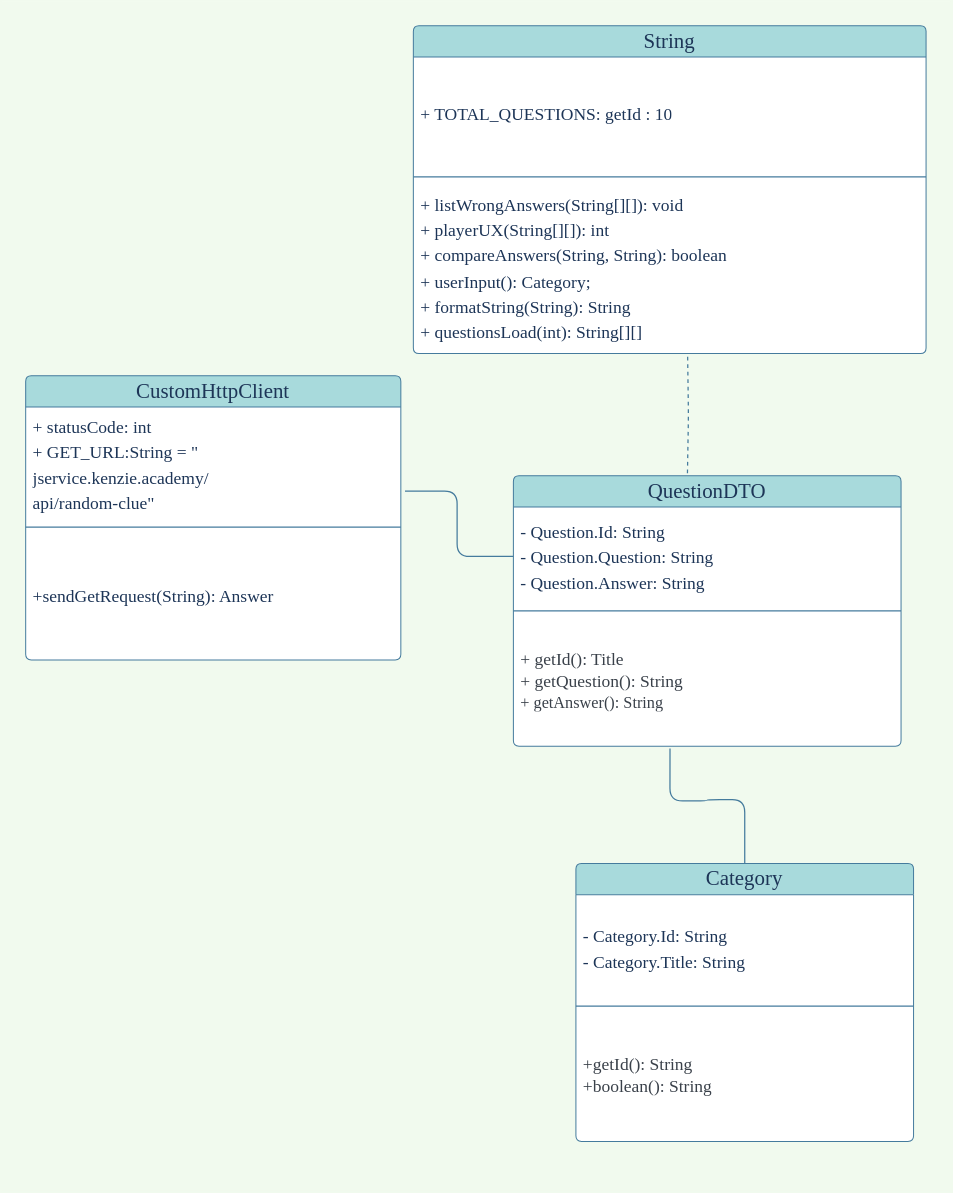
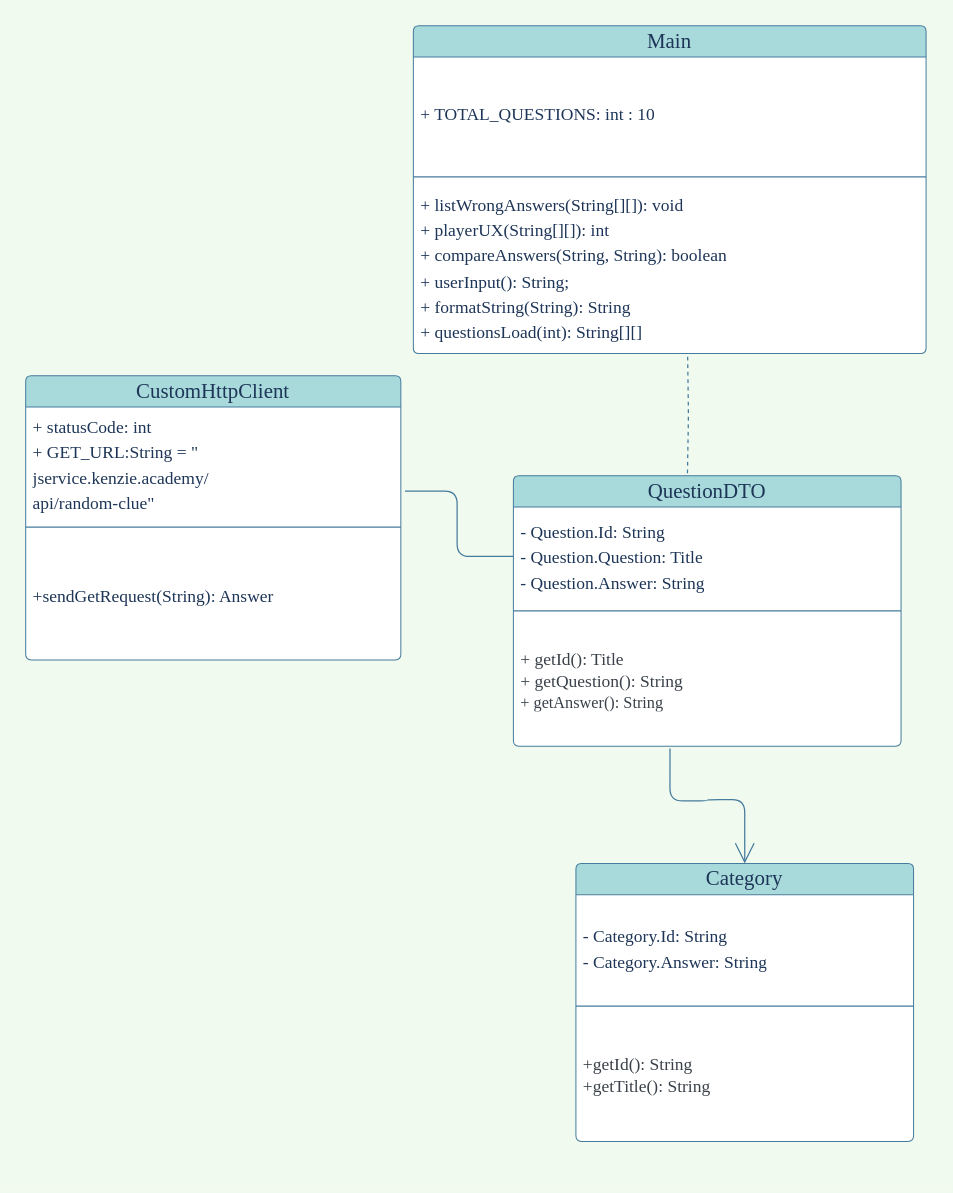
(669, 42) -> (669, 42)
(574, 114) -> (559, 114)
(639, 268) -> (639, 268)
(659, 557) -> (651, 557)
(744, 858) -> (744, 857)
(704, 948) -> (716, 948)
(657, 1076) -> (659, 1076)
